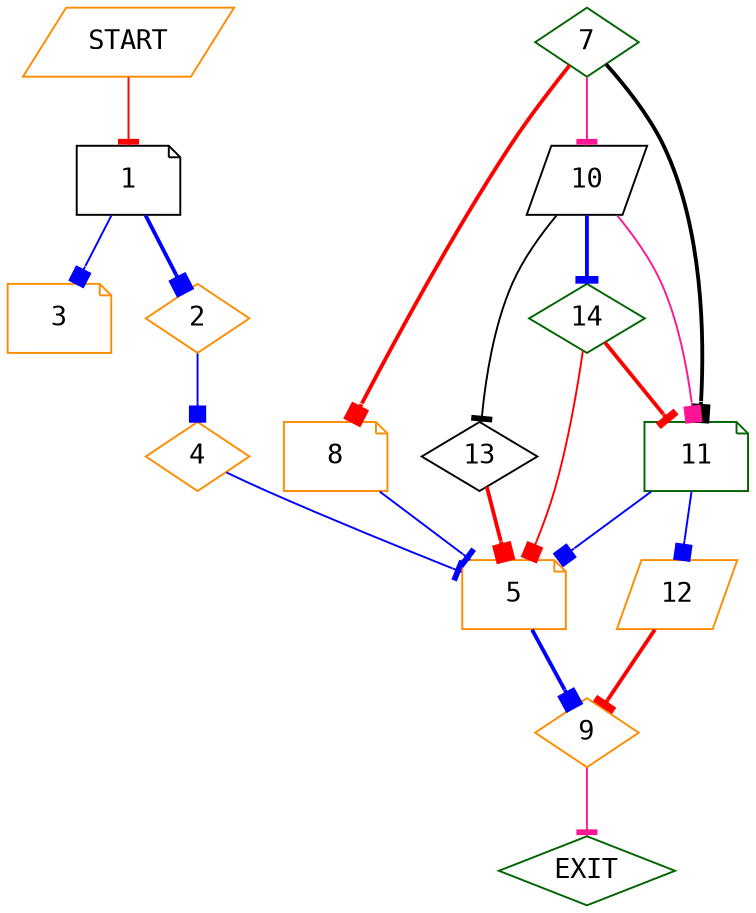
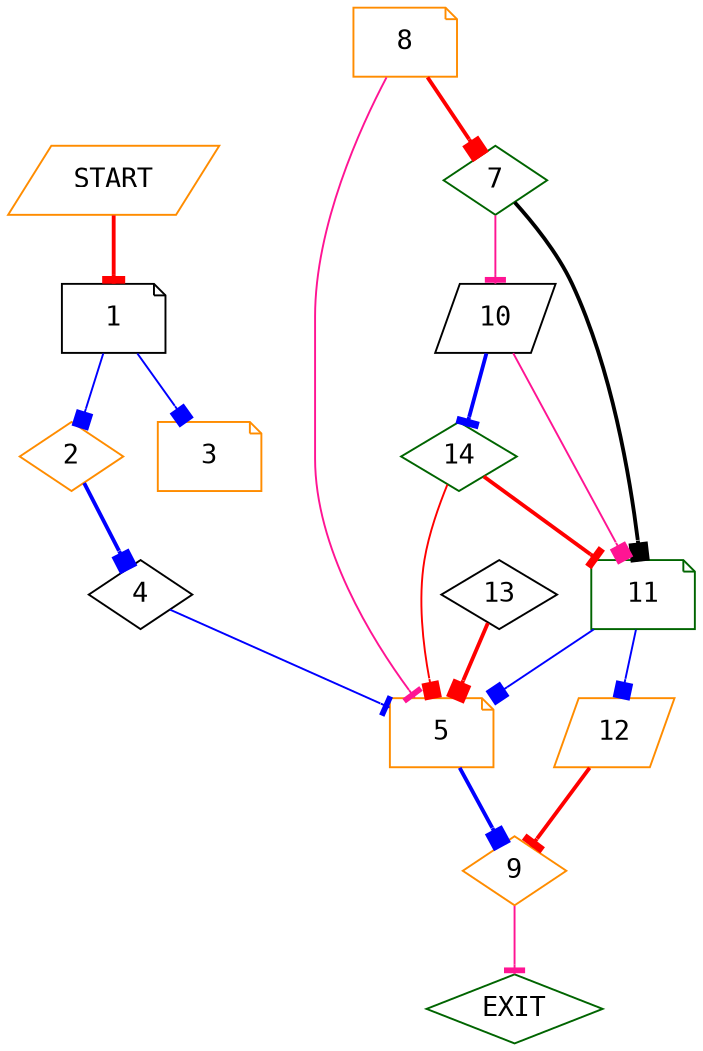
(129, 107) -> (114, 245)
(458, 230) -> (448, 108)
(161, 245) -> (95, 381)
(503, 308) -> none
(198, 378) -> (102, 517)
(198, 456) -> (141, 595)
(421, 523) -> (315, 388)
